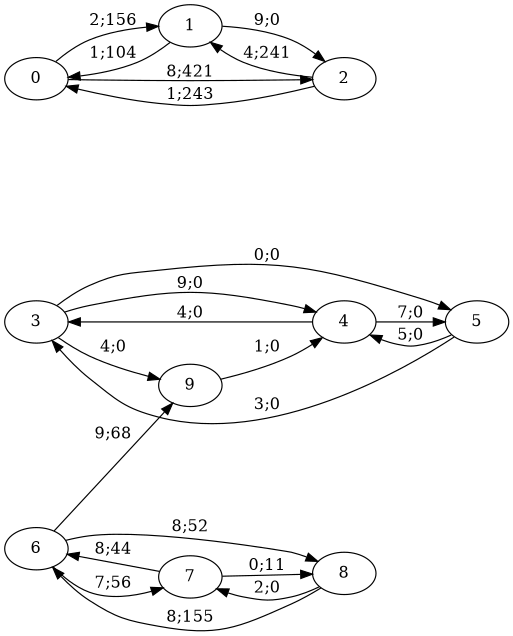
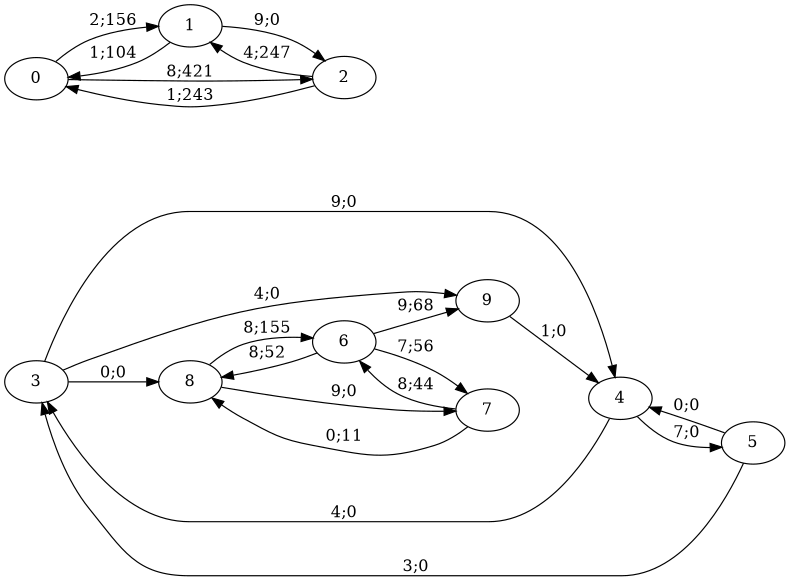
(267, 53) -> (267, 53)
(247, 265) -> (107, 382)
(411, 335) -> (687, 406)
(267, 588) -> (344, 392)
